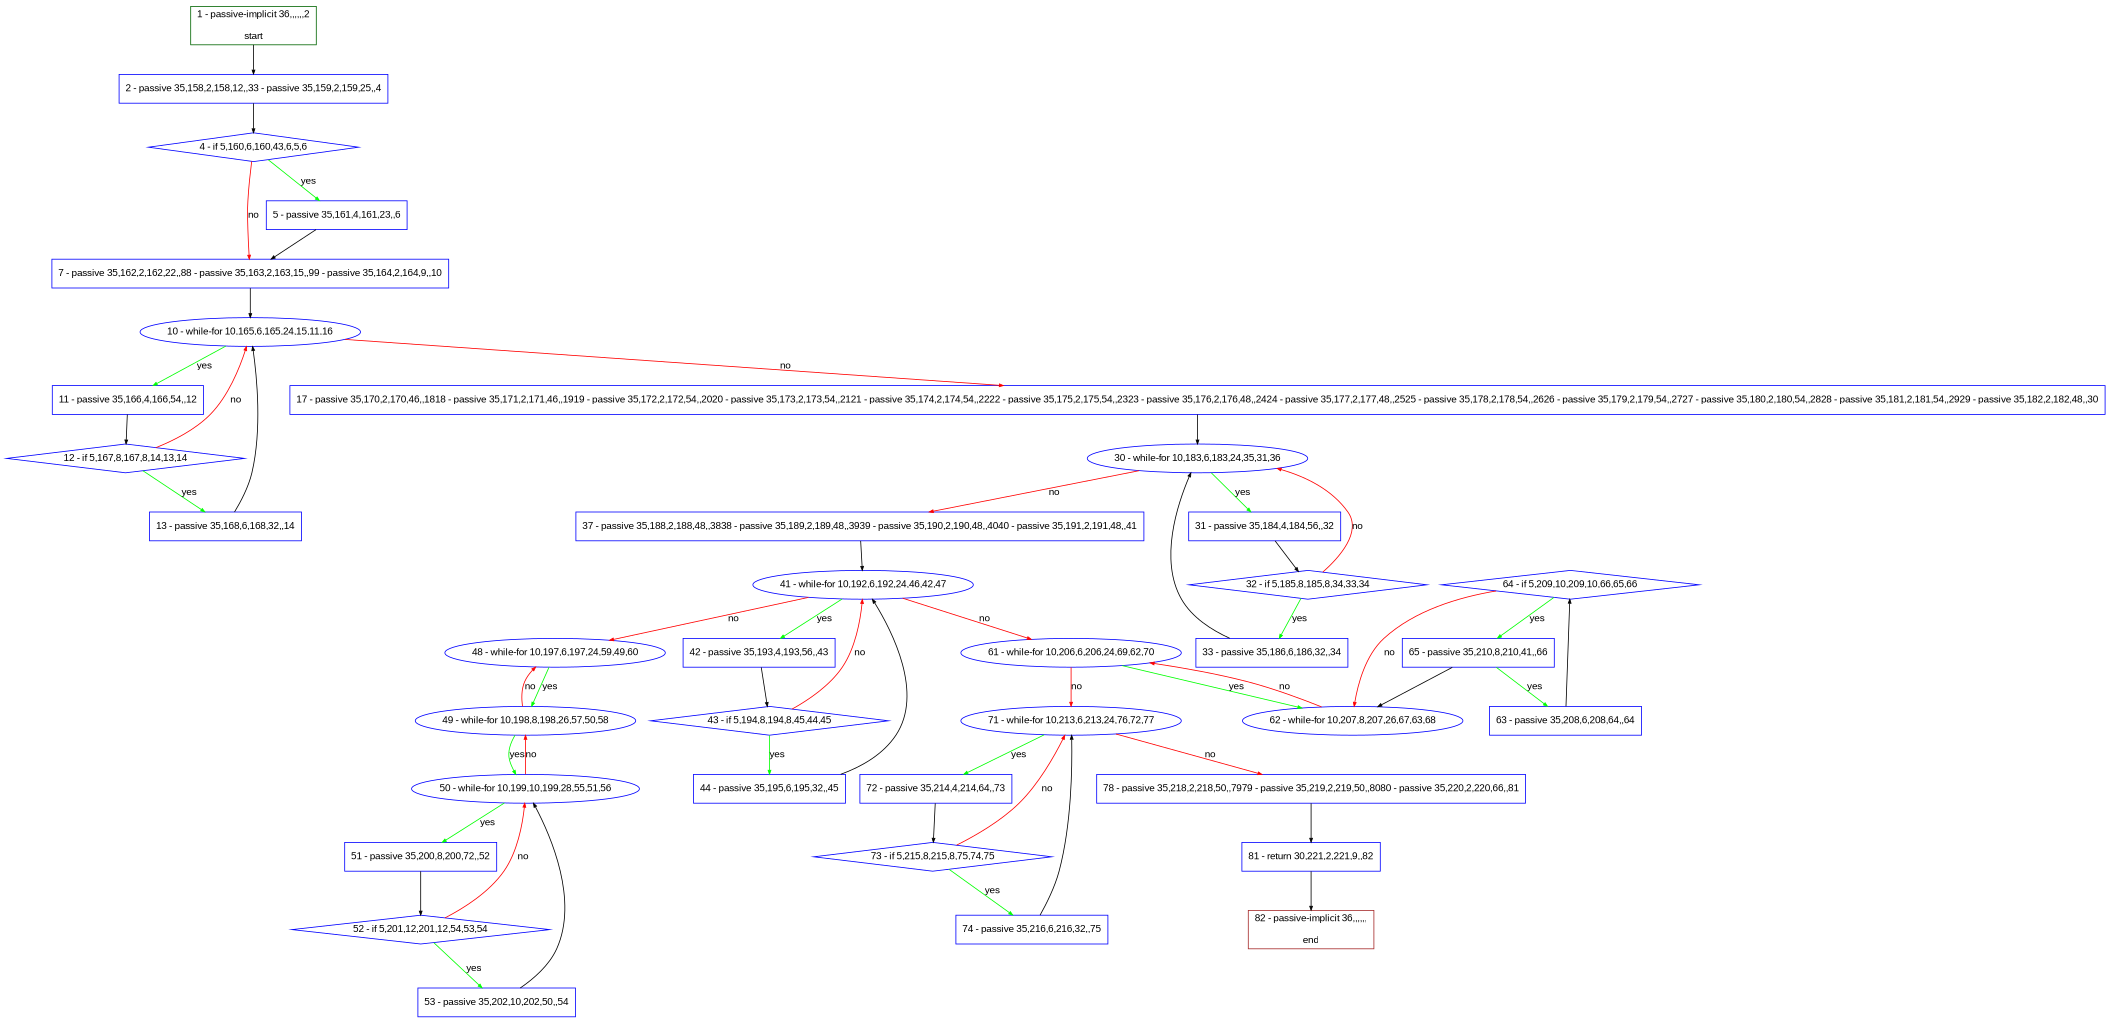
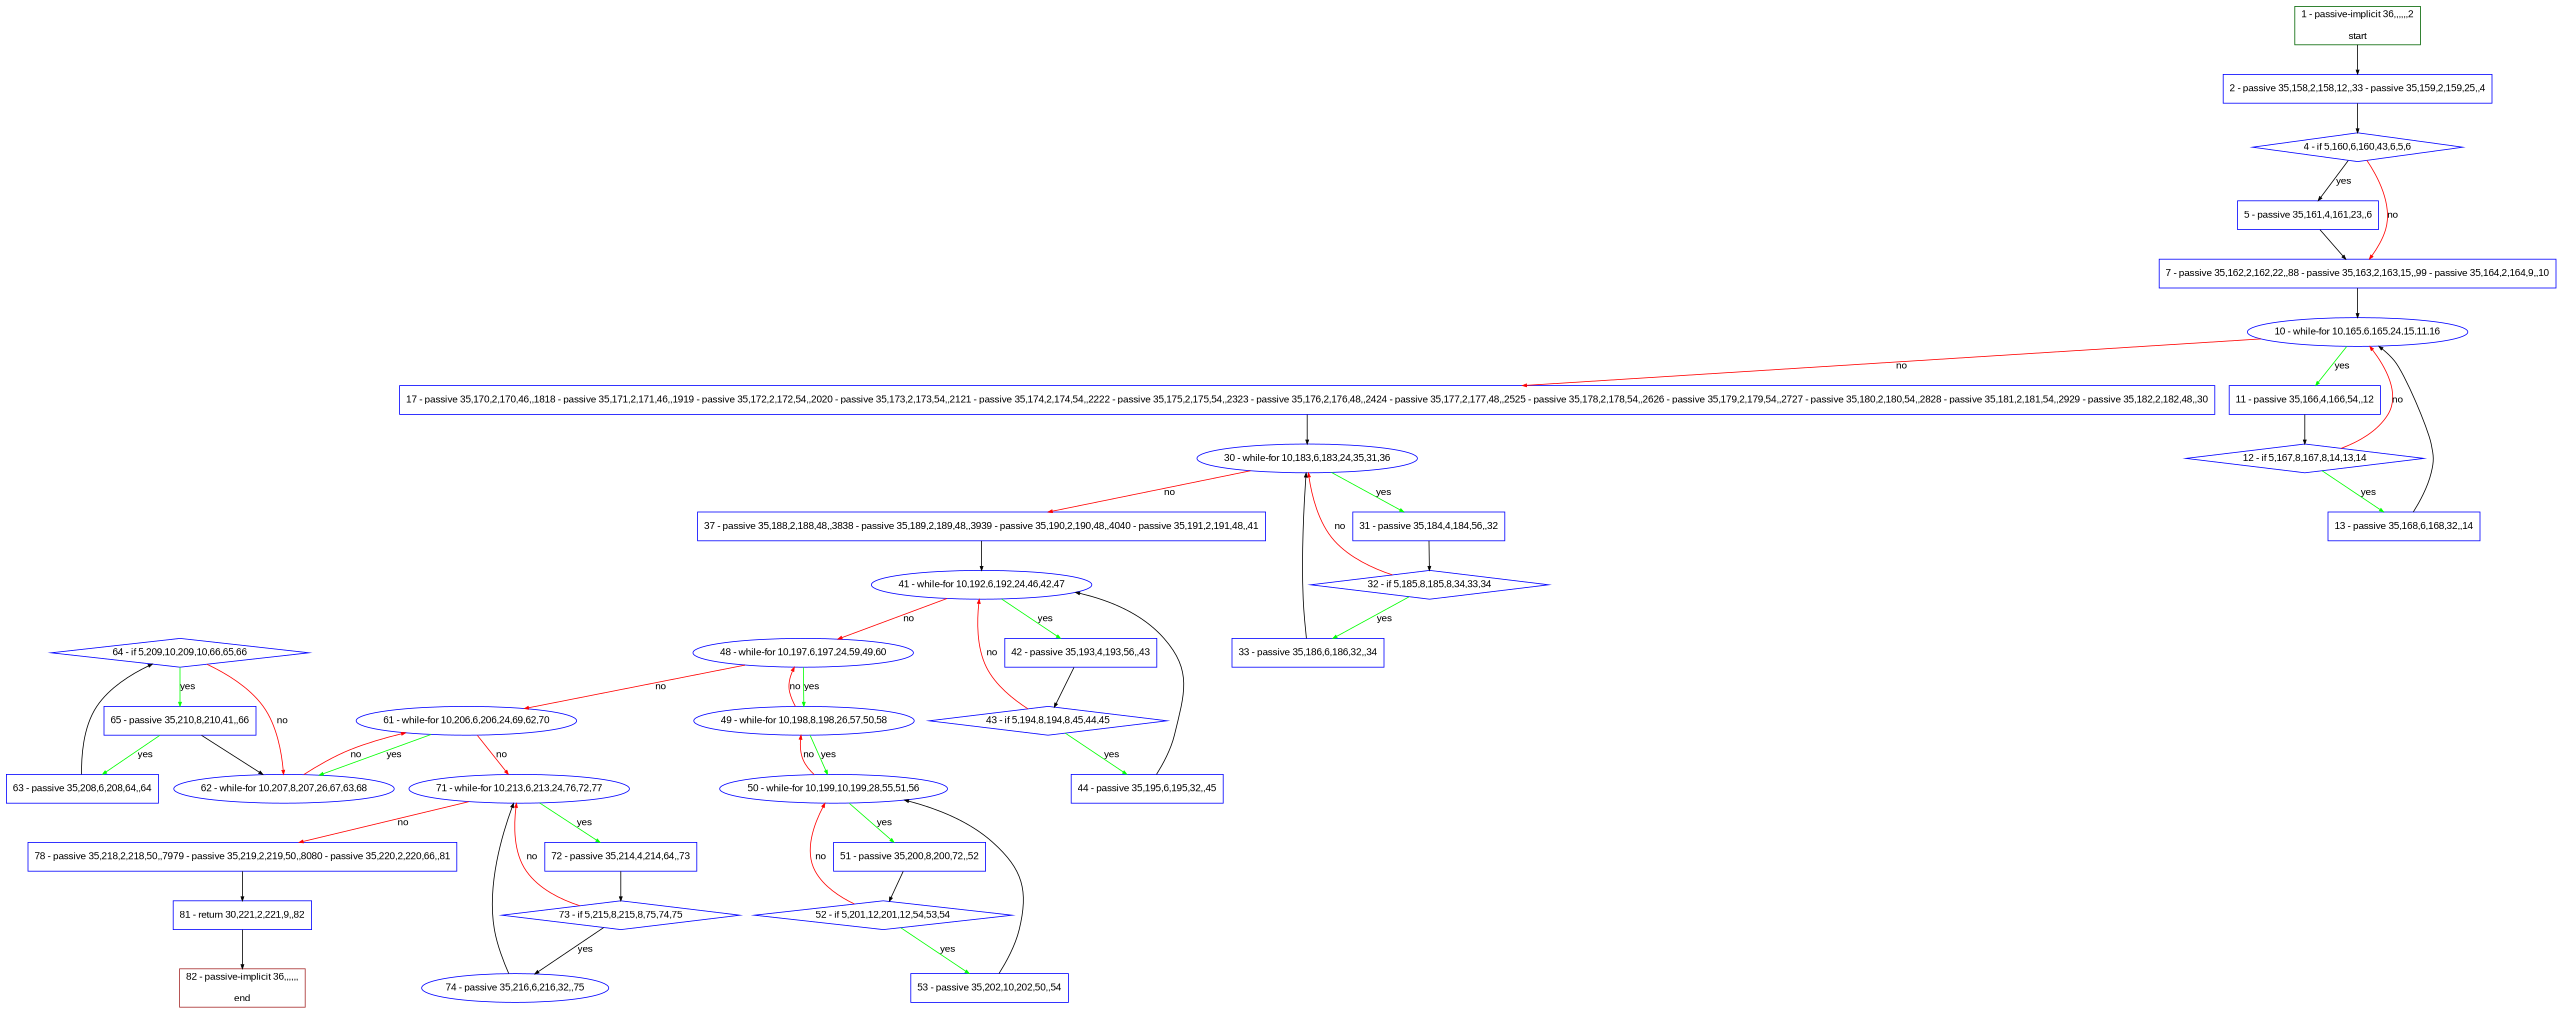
(292, 179) -> (2335, 179)
(965, 618) -> (637, 686)
(979, 891) -> (571, 950)
(1032, 930) -> (515, 988)
